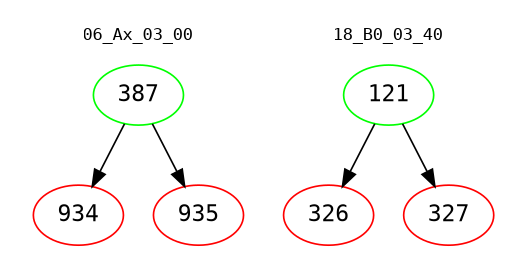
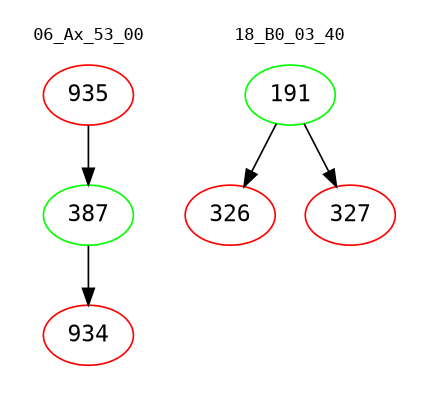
(138, 36) -> (89, 36)
(389, 95) -> (290, 95)
(165, 148) -> (88, 147)
